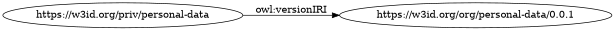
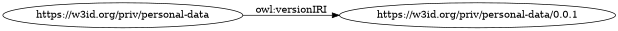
(476, 15) -> (478, 15)
